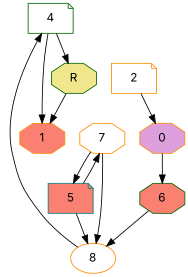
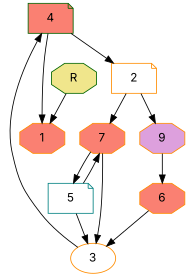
(51, 18) -> (51, 18)
(61, 44) -> (89, 46)
none -> (120, 105)
(102, 138) -> (102, 138)
(162, 138) -> (162, 138)
(71, 198) -> (71, 198)
(162, 198) -> (162, 198)
(93, 258) -> (93, 258)
